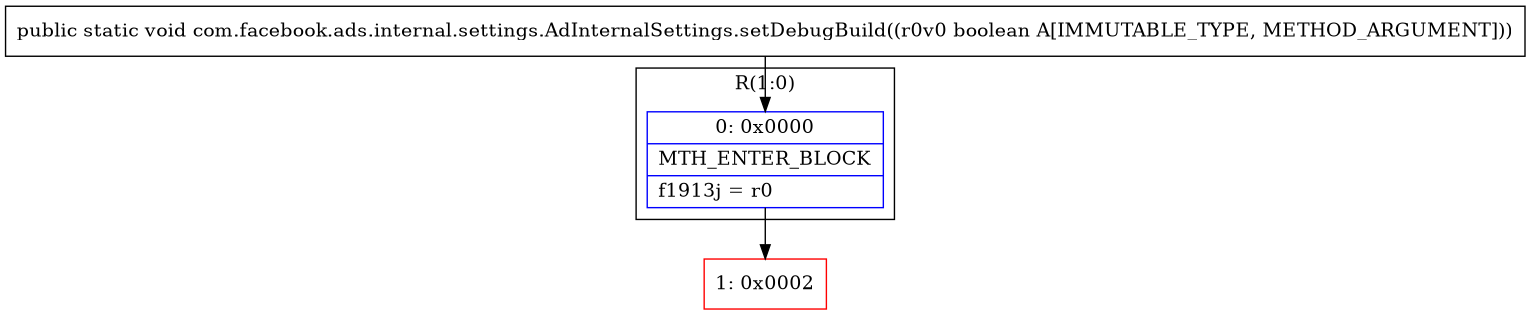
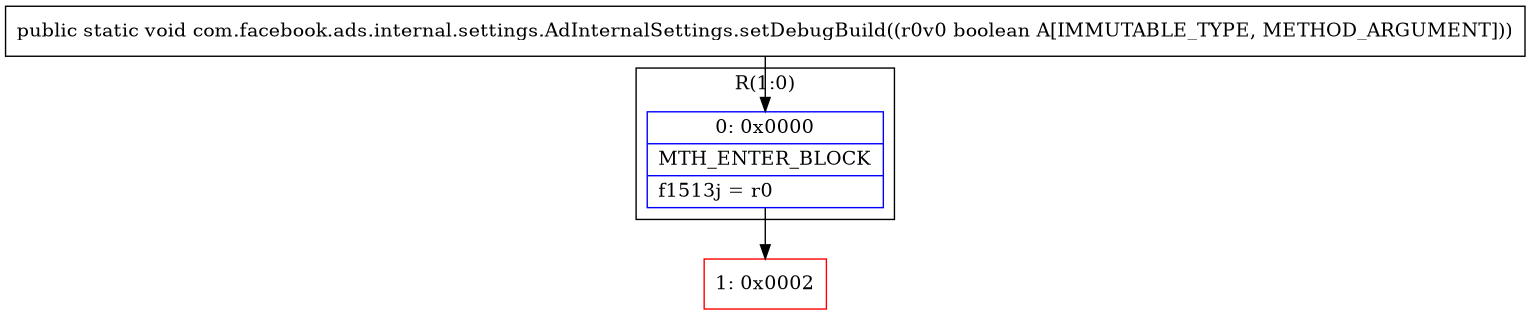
(716, 191) -> (716, 191)
